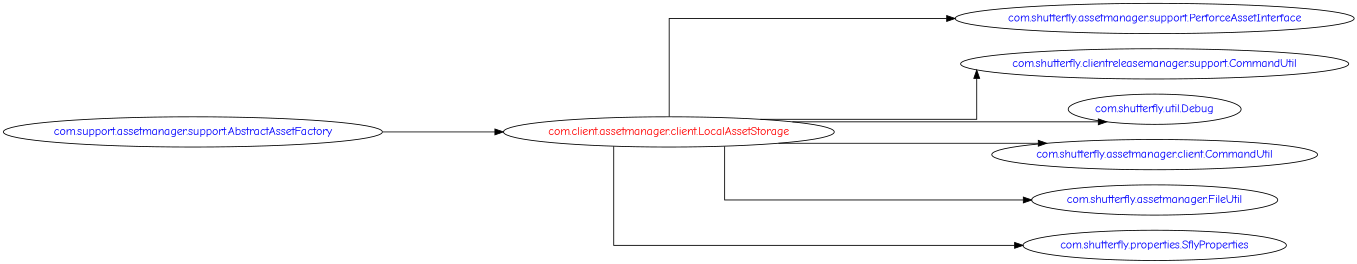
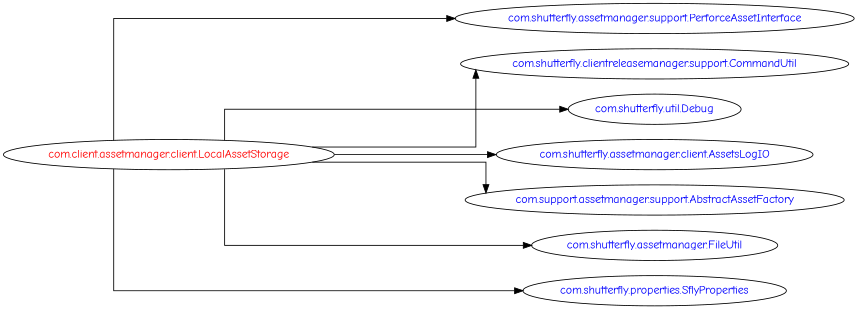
(439, 132) -> (410, 162)
(1155, 155) -> (655, 155)
